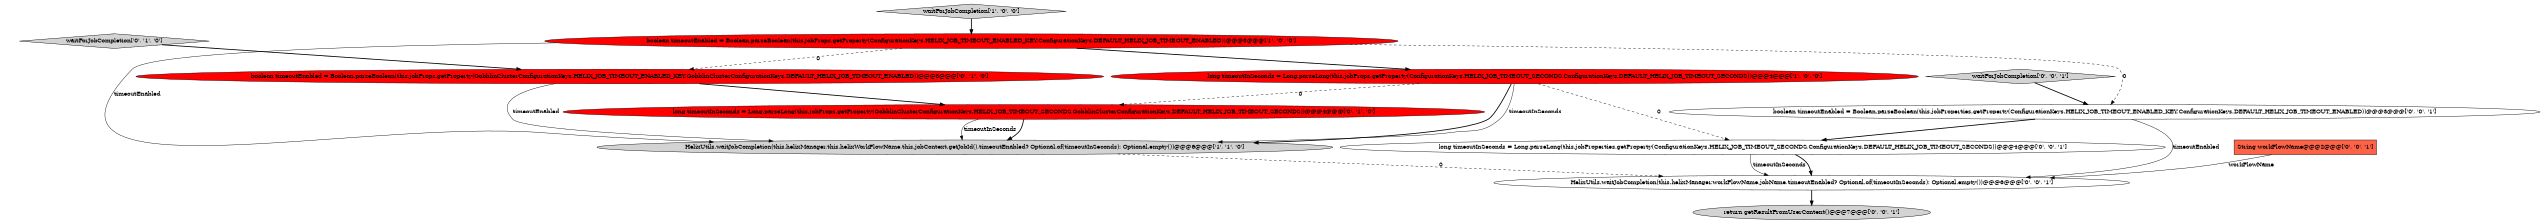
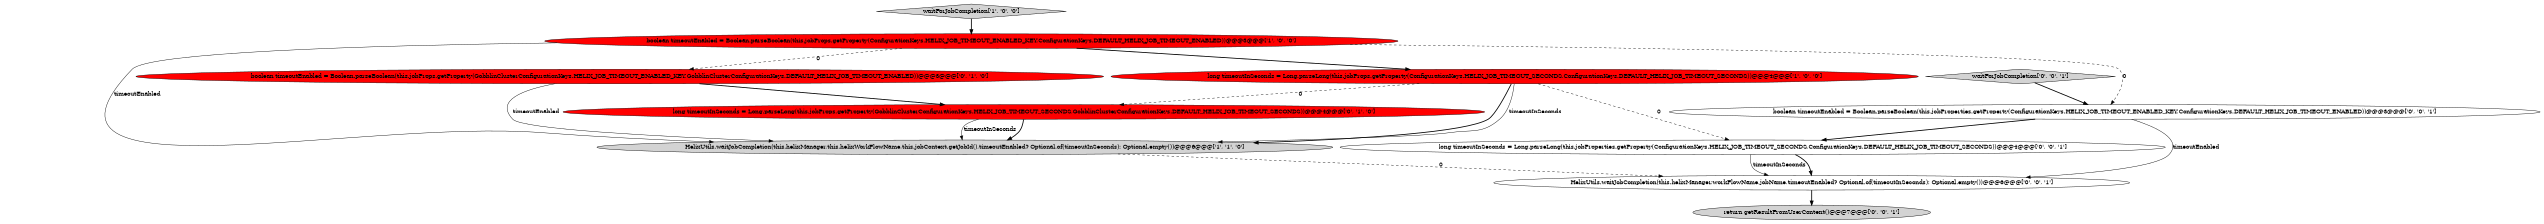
(114, 41) -> none
(2305, 147) -> none
